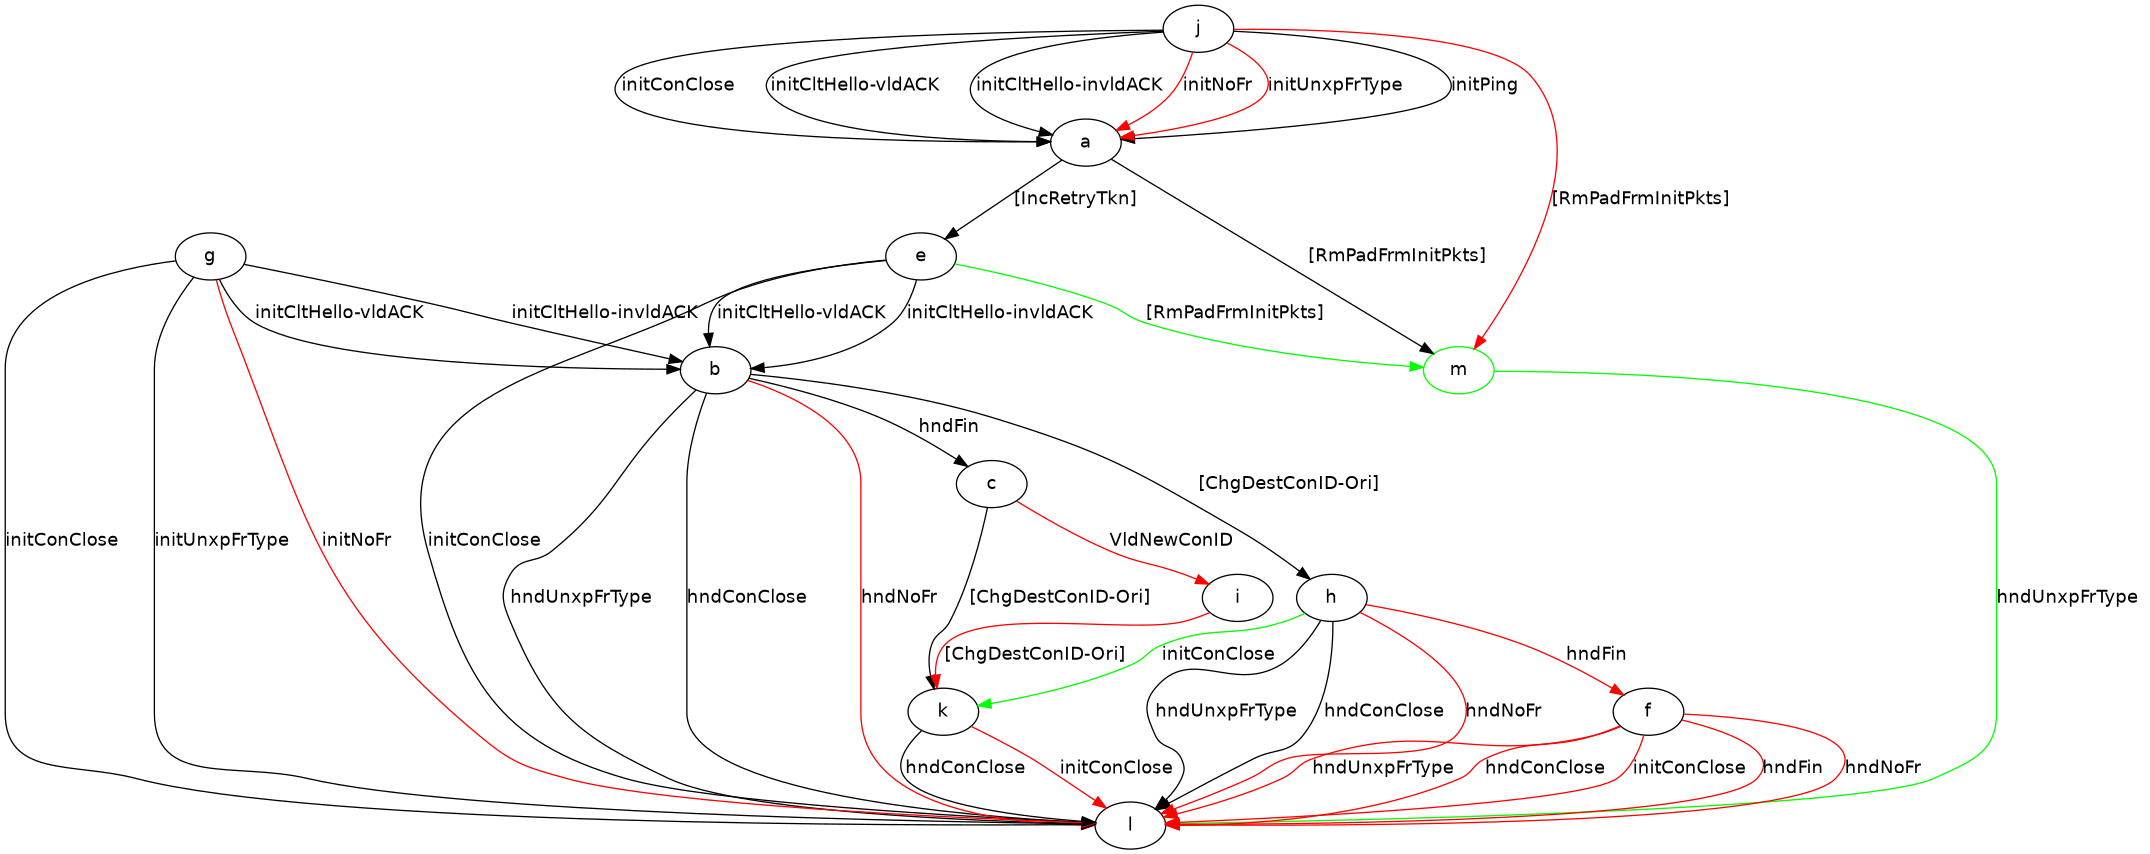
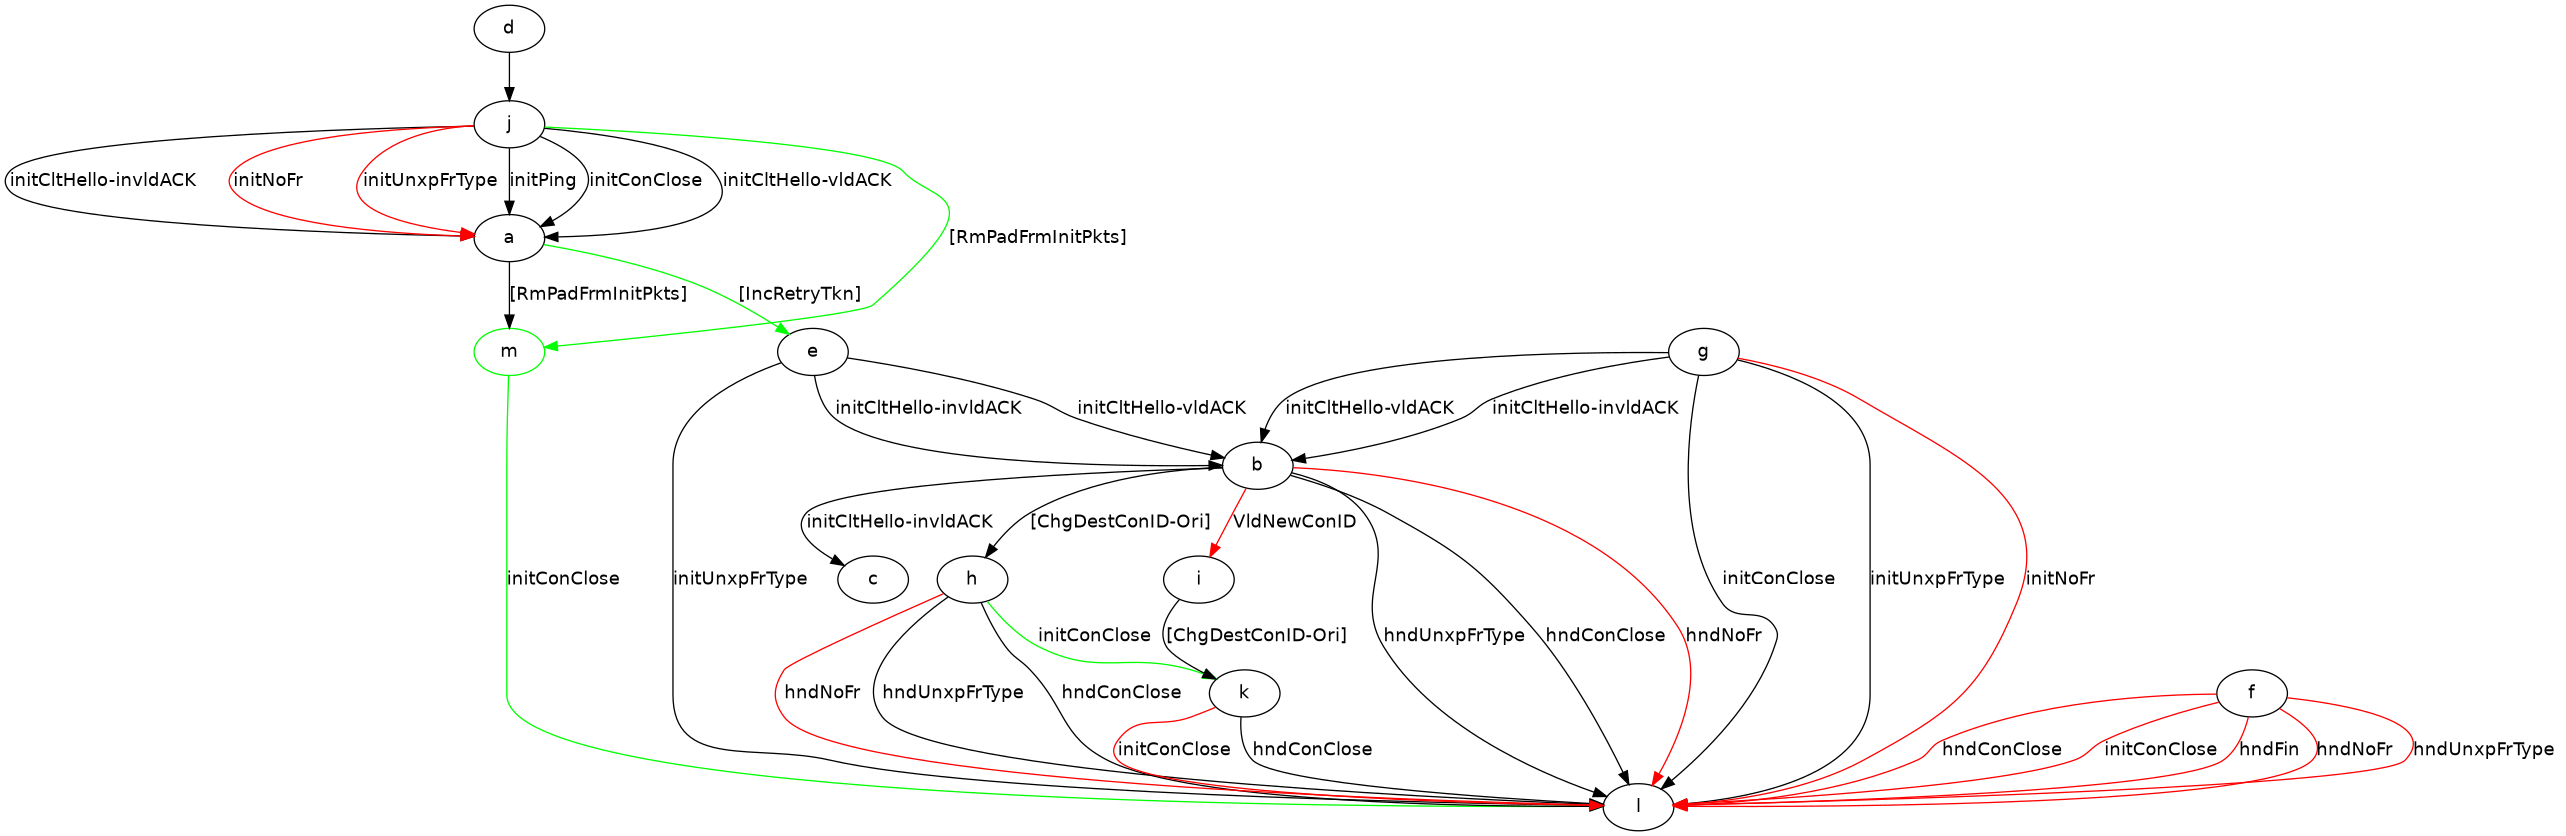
none -> (509, 29)
(1523, 70) -> (948, 219)
(1009, 196) -> (665, 273)
(1178, 332) -> none
(952, 427) -> (903, 523)
(487, 541) -> (744, 580)
(1103, 548) -> (1231, 517)
(962, 595) -> none
(2070, 598) -> (566, 580)
(1060, 623) -> (1165, 644)
(1493, 635) -> none
